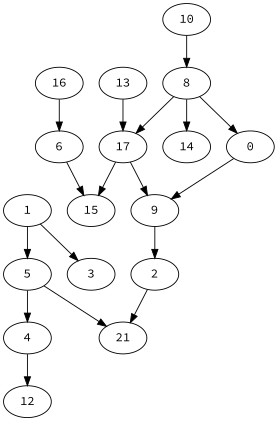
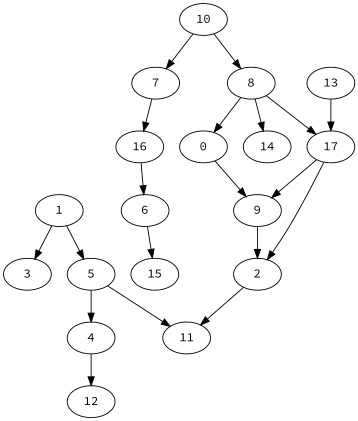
none -> (156, 83)
(109, 175) -> (300, 208)
(123, 338) -> (187, 338)
